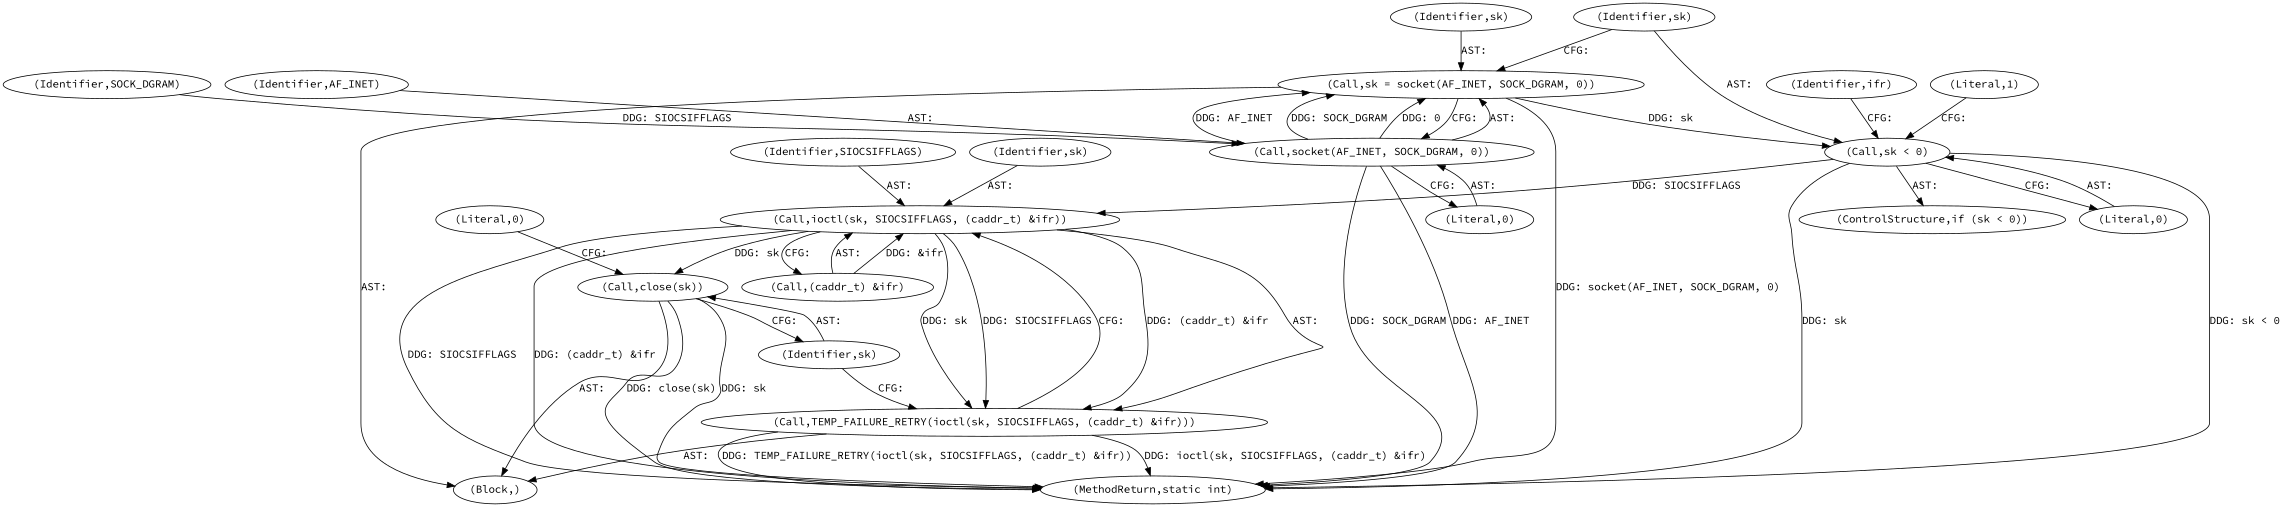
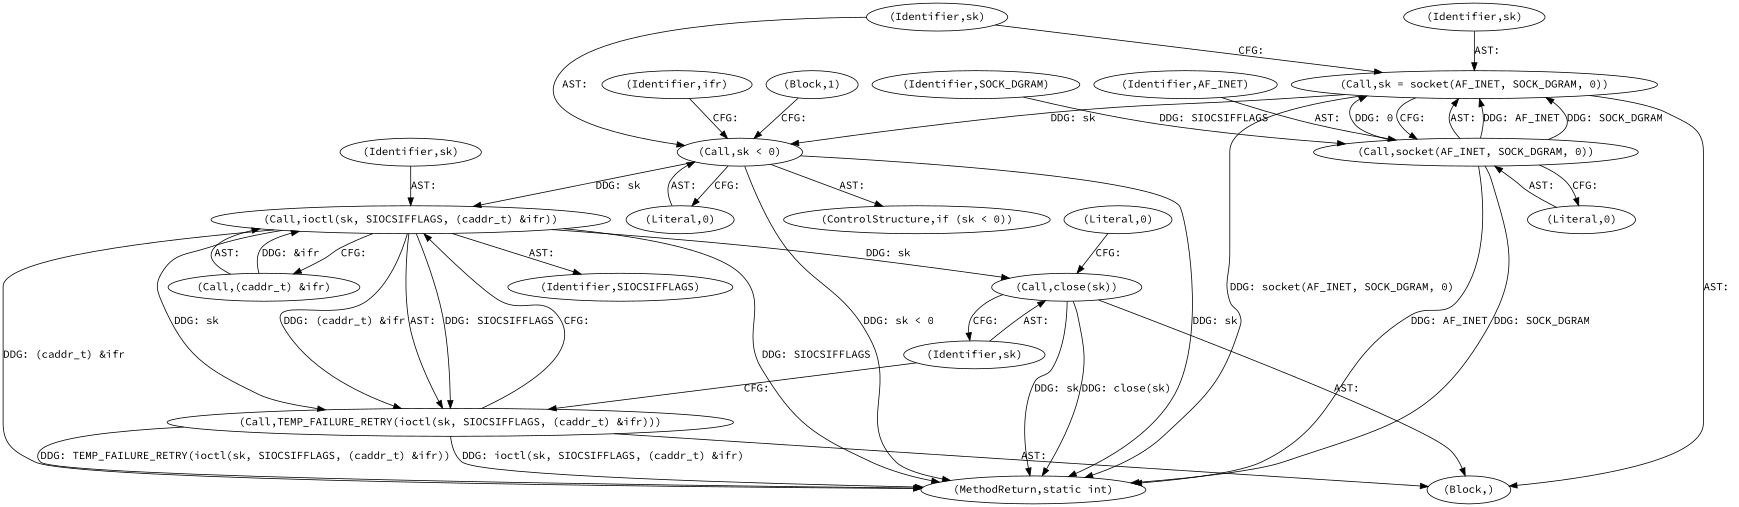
(1984, 85) -> (812, 85)
(879, 183) -> (513, 253)
(1687, 186) -> (618, 186)
